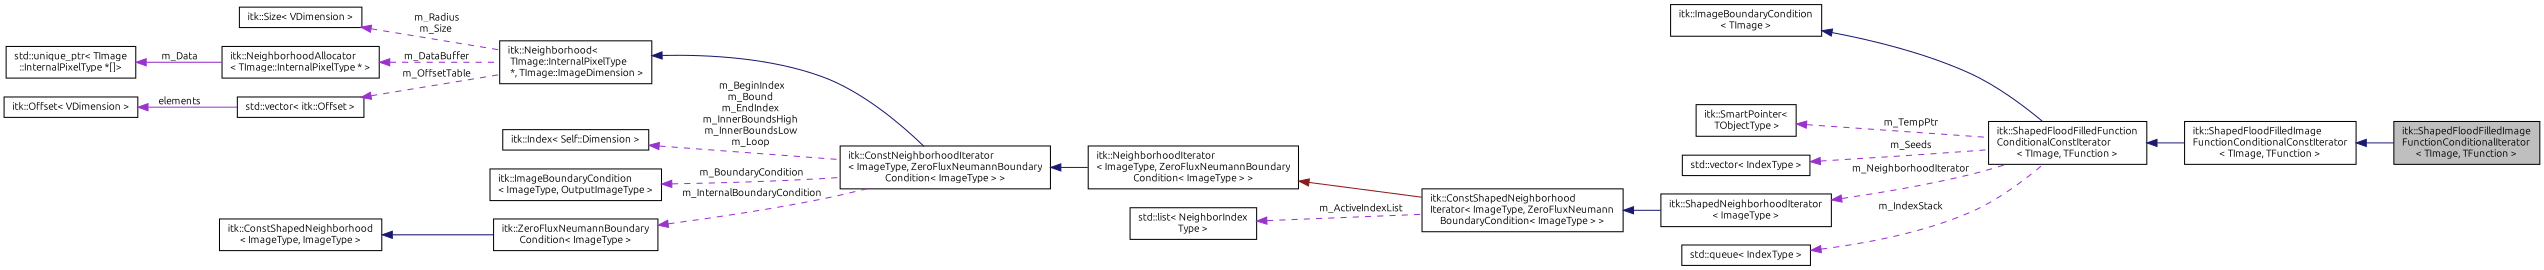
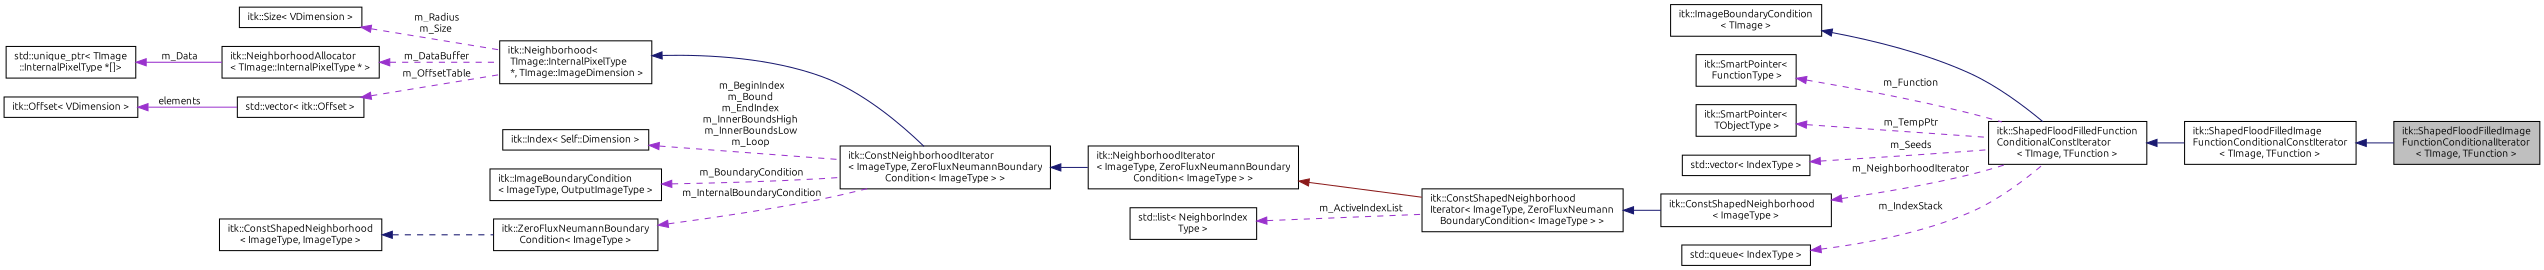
none -> (1746, 70)
(1746, 210) -> (1746, 210)
(443, 235) -> (443, 235)
